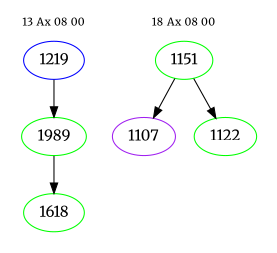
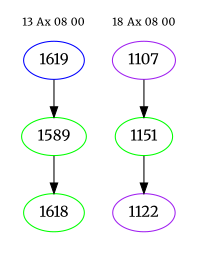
(54, 60) -> (54, 60)
(167, 93) -> (144, 93)
(54, 137) -> (54, 137)
(225, 137) -> (144, 213)
